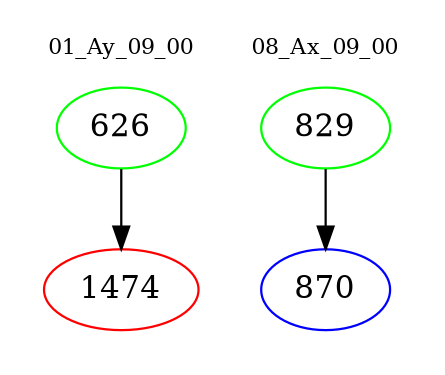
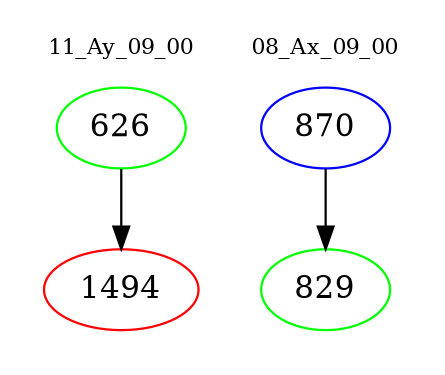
(121, 48) -> (121, 48)
(326, 198) -> (326, 198)
(121, 290) -> (121, 290)
